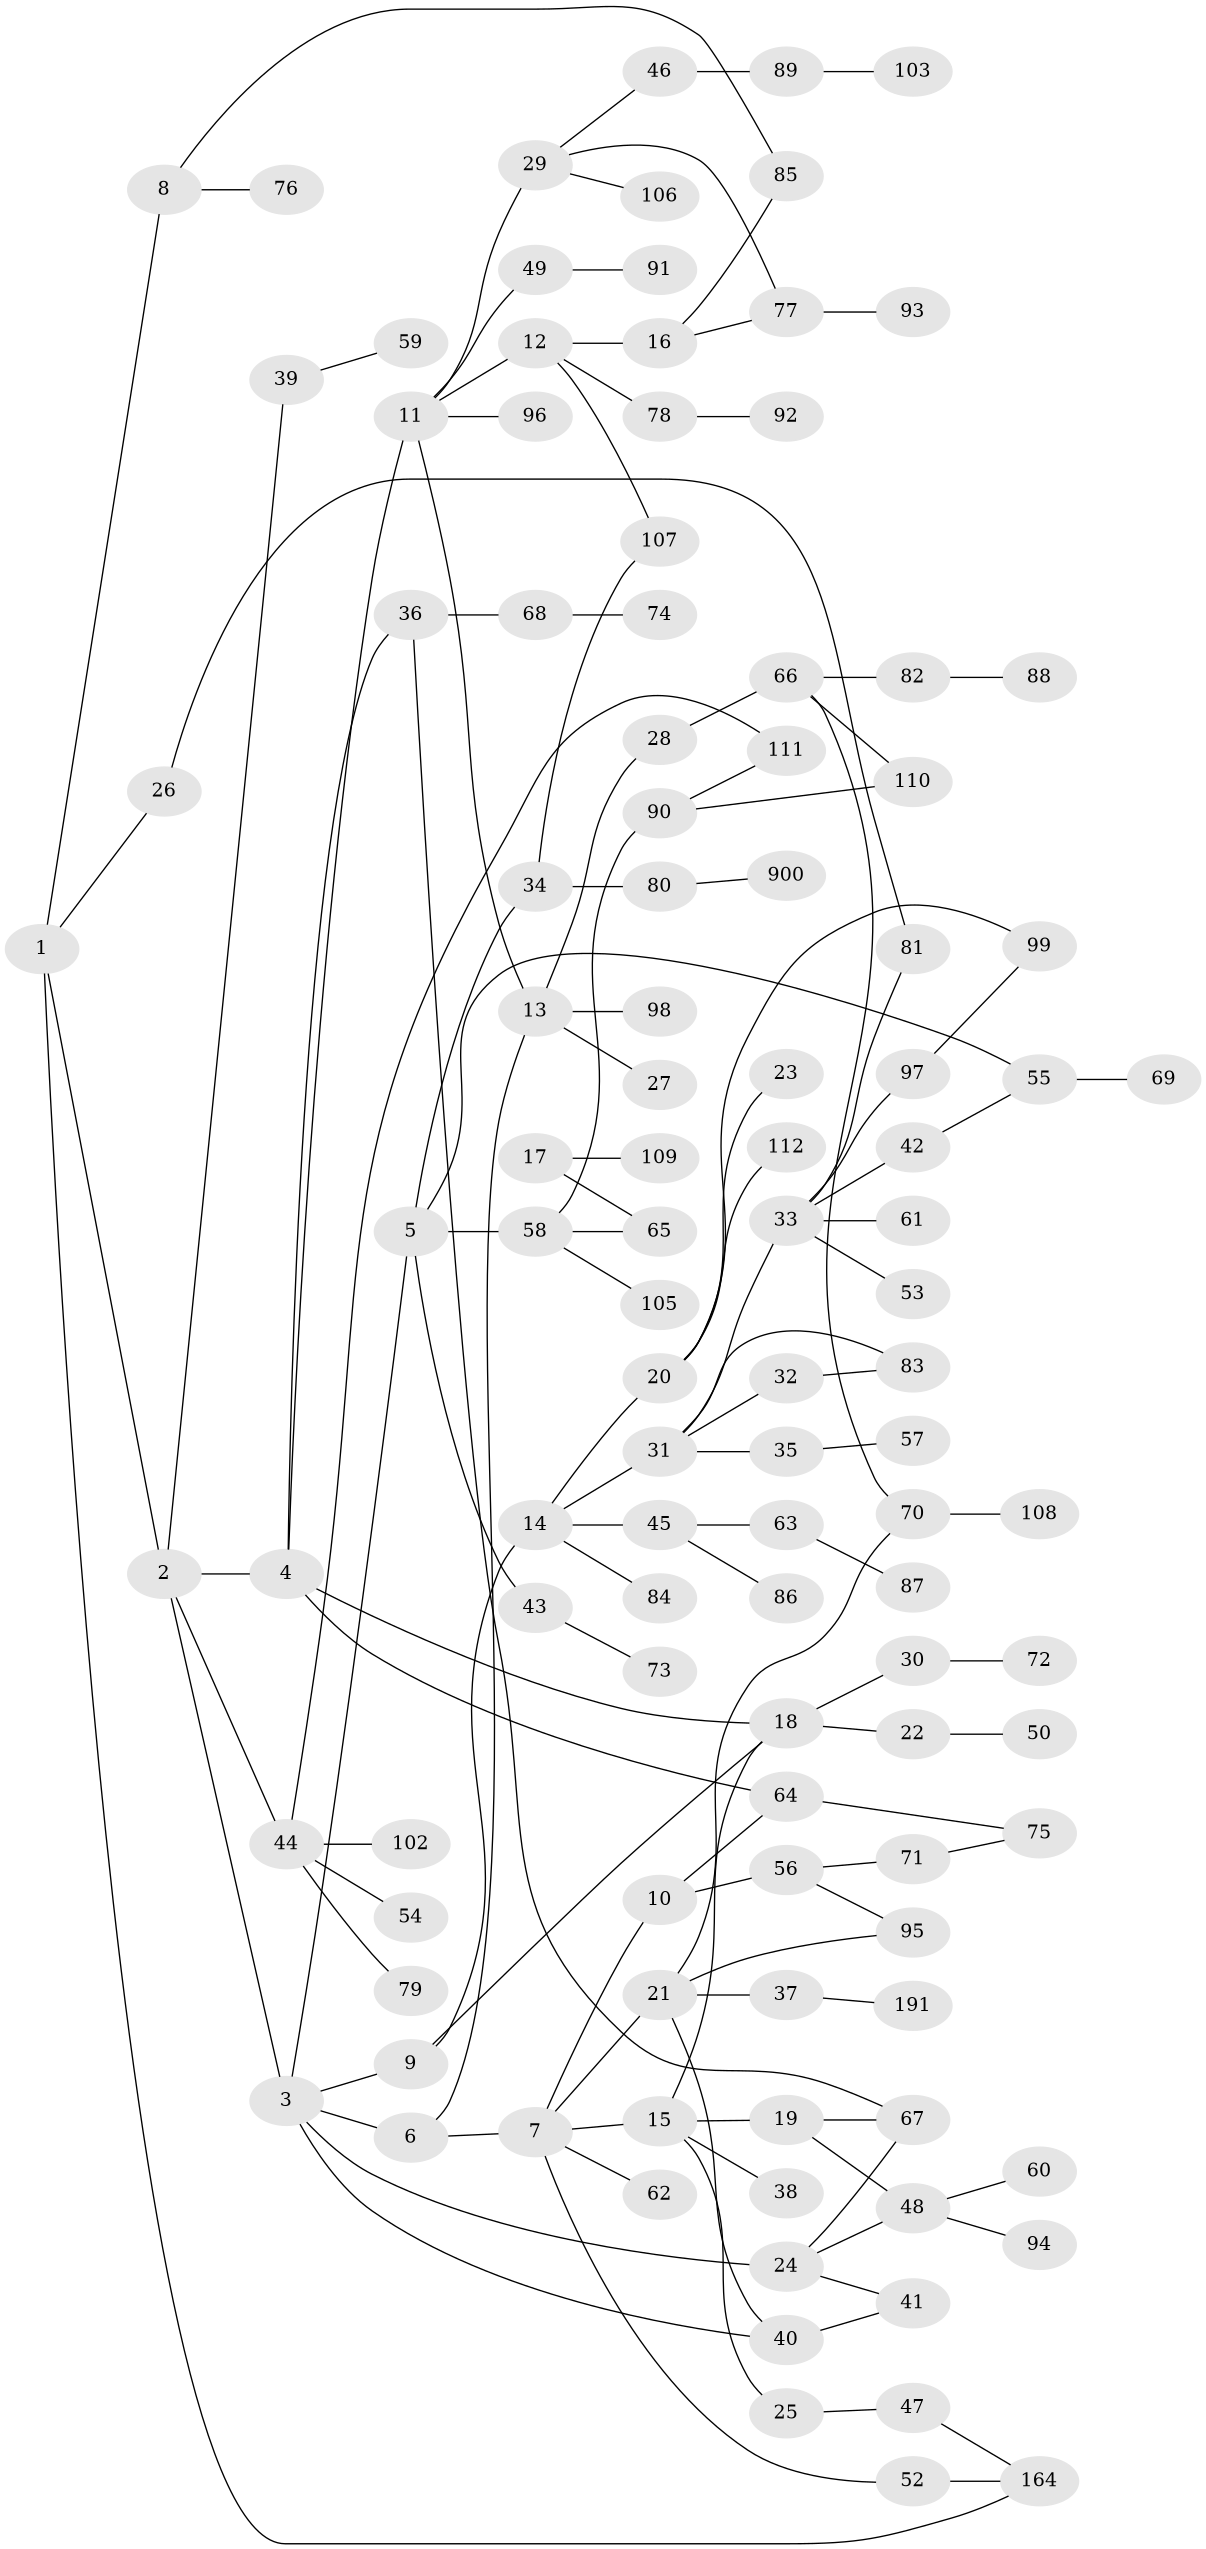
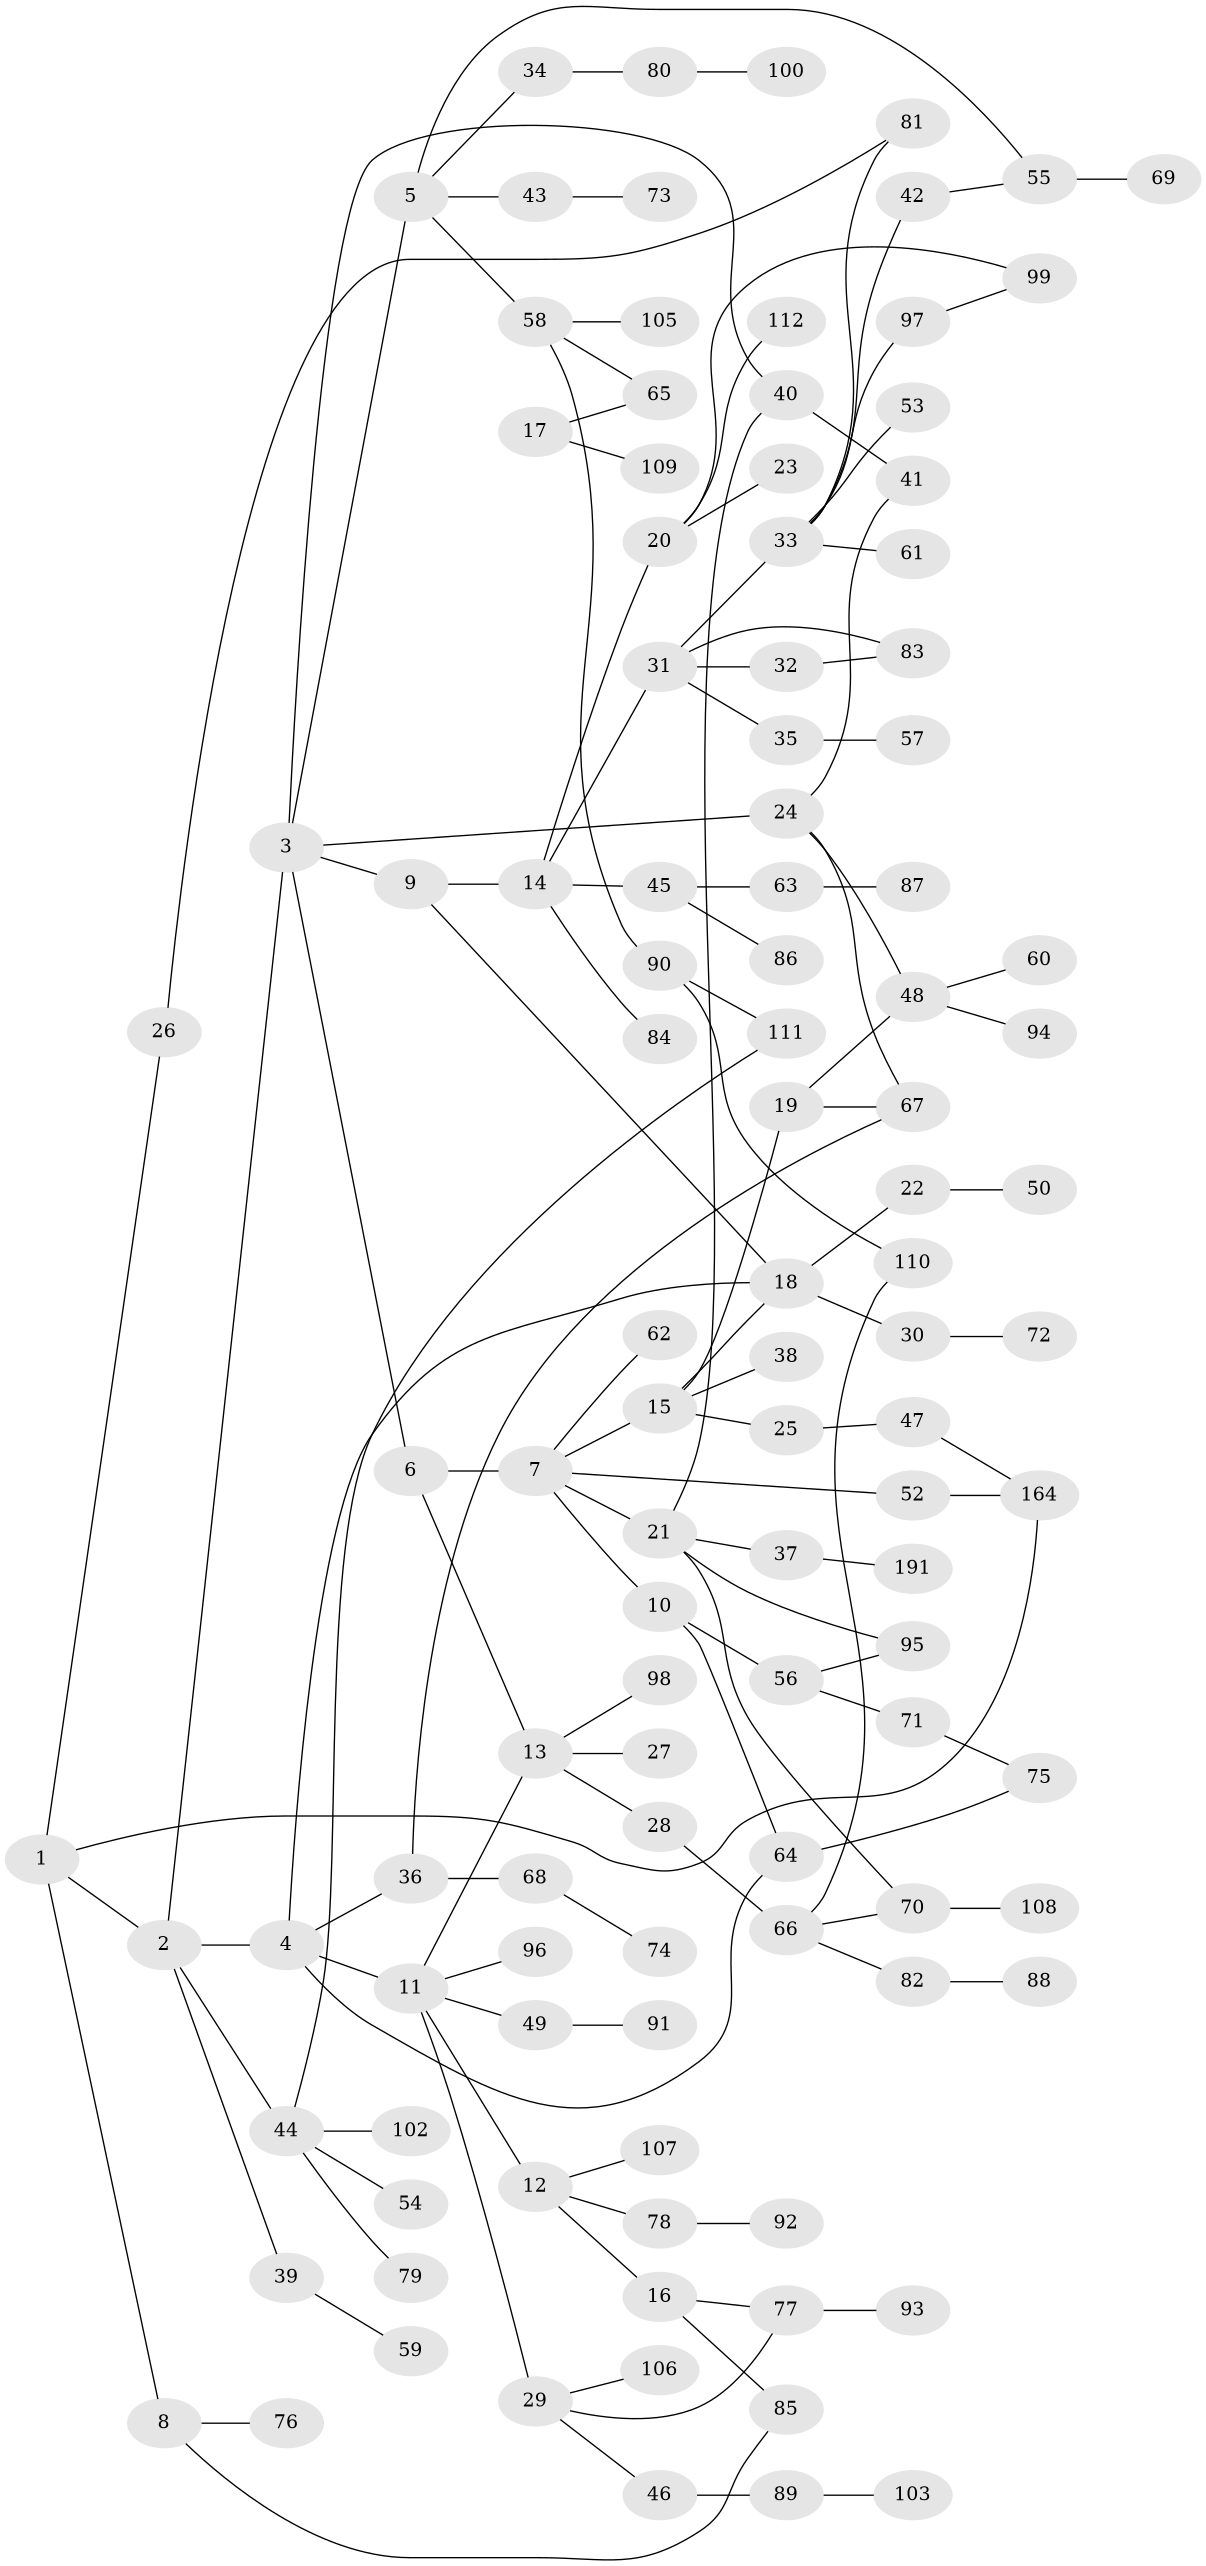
(569, 705) -> none
(786, 876) -> (786, 72)
